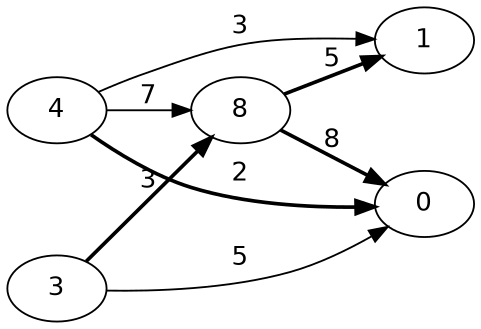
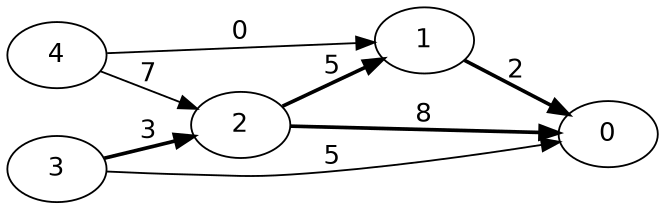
(241, 27) -> (241, 32)
(241, 110) -> (241, 125)
(217, 194) -> (508, 83)
